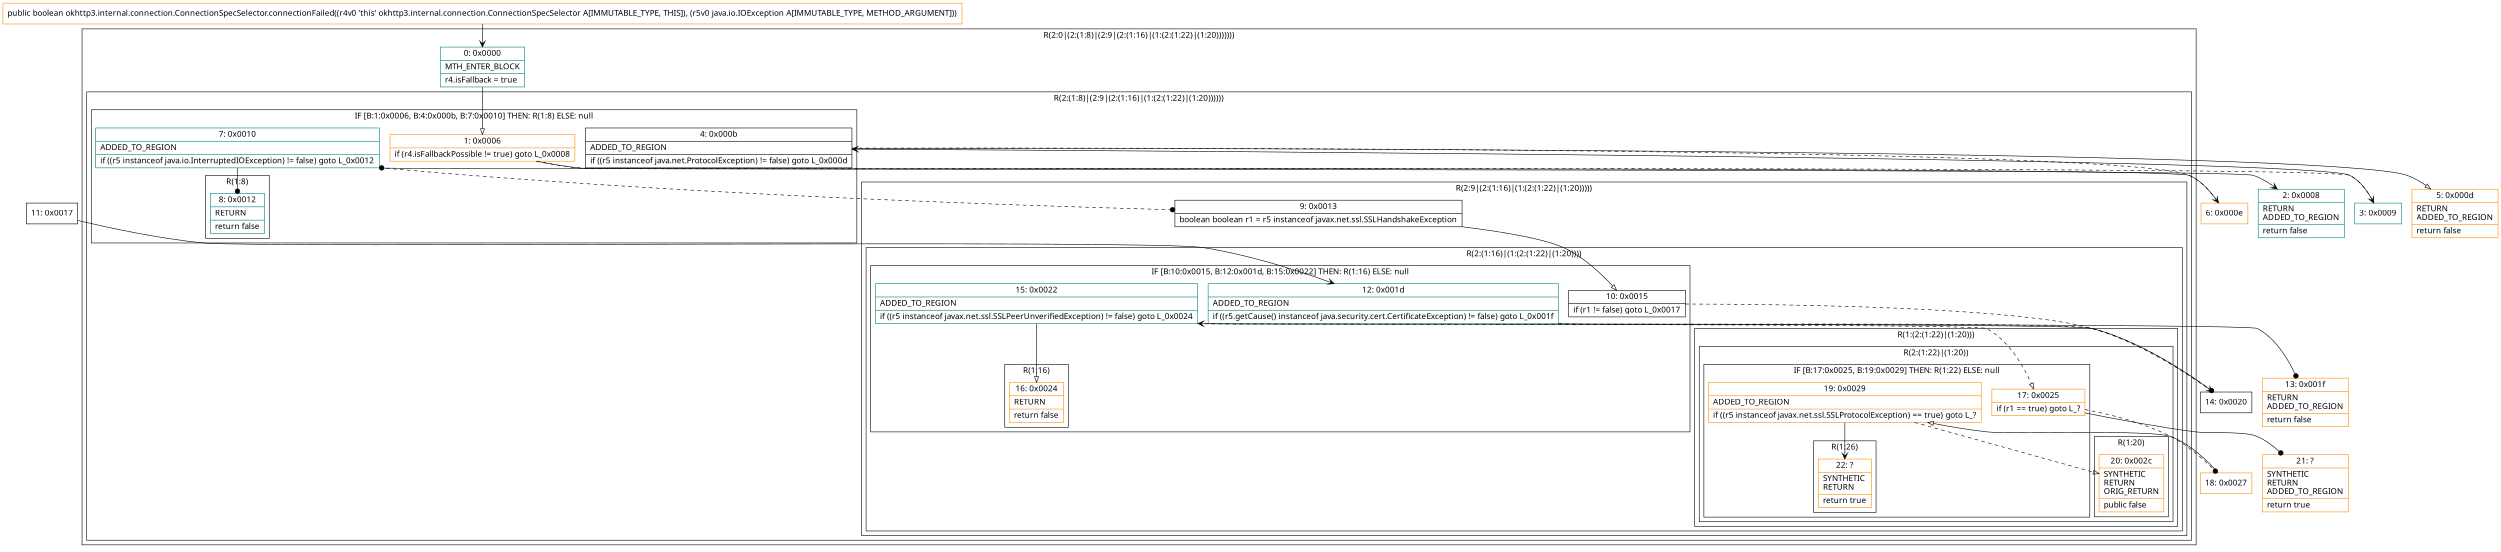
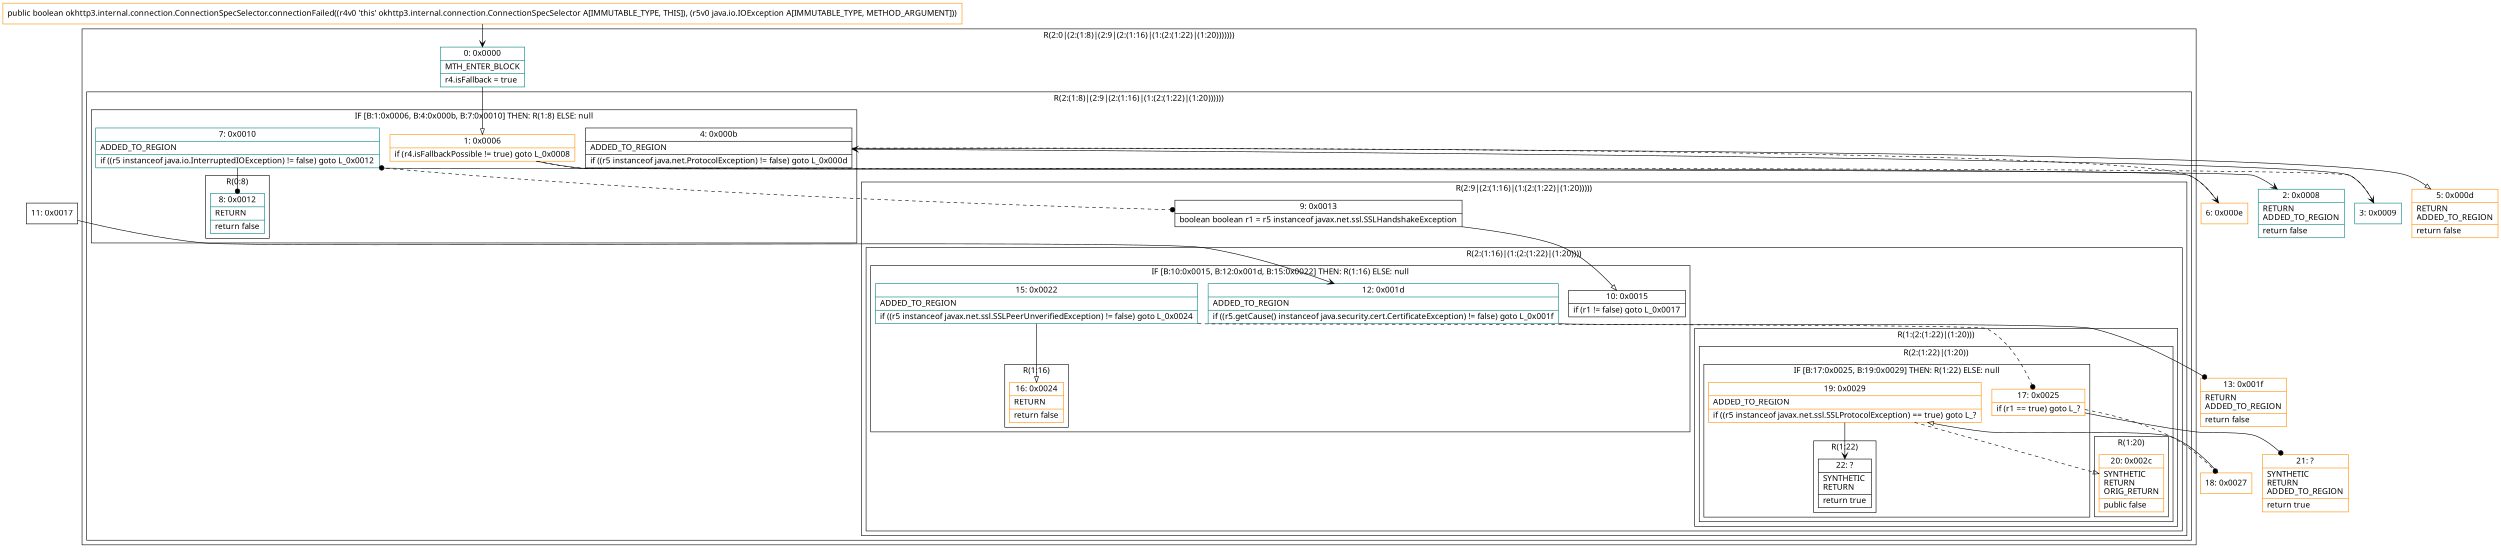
(237, 182) -> (237, 182)
(1628, 325) -> (1543, 324)
(2226, 402) -> none
(1845, 447) -> (1845, 447)
(1845, 483) -> (1845, 483)
